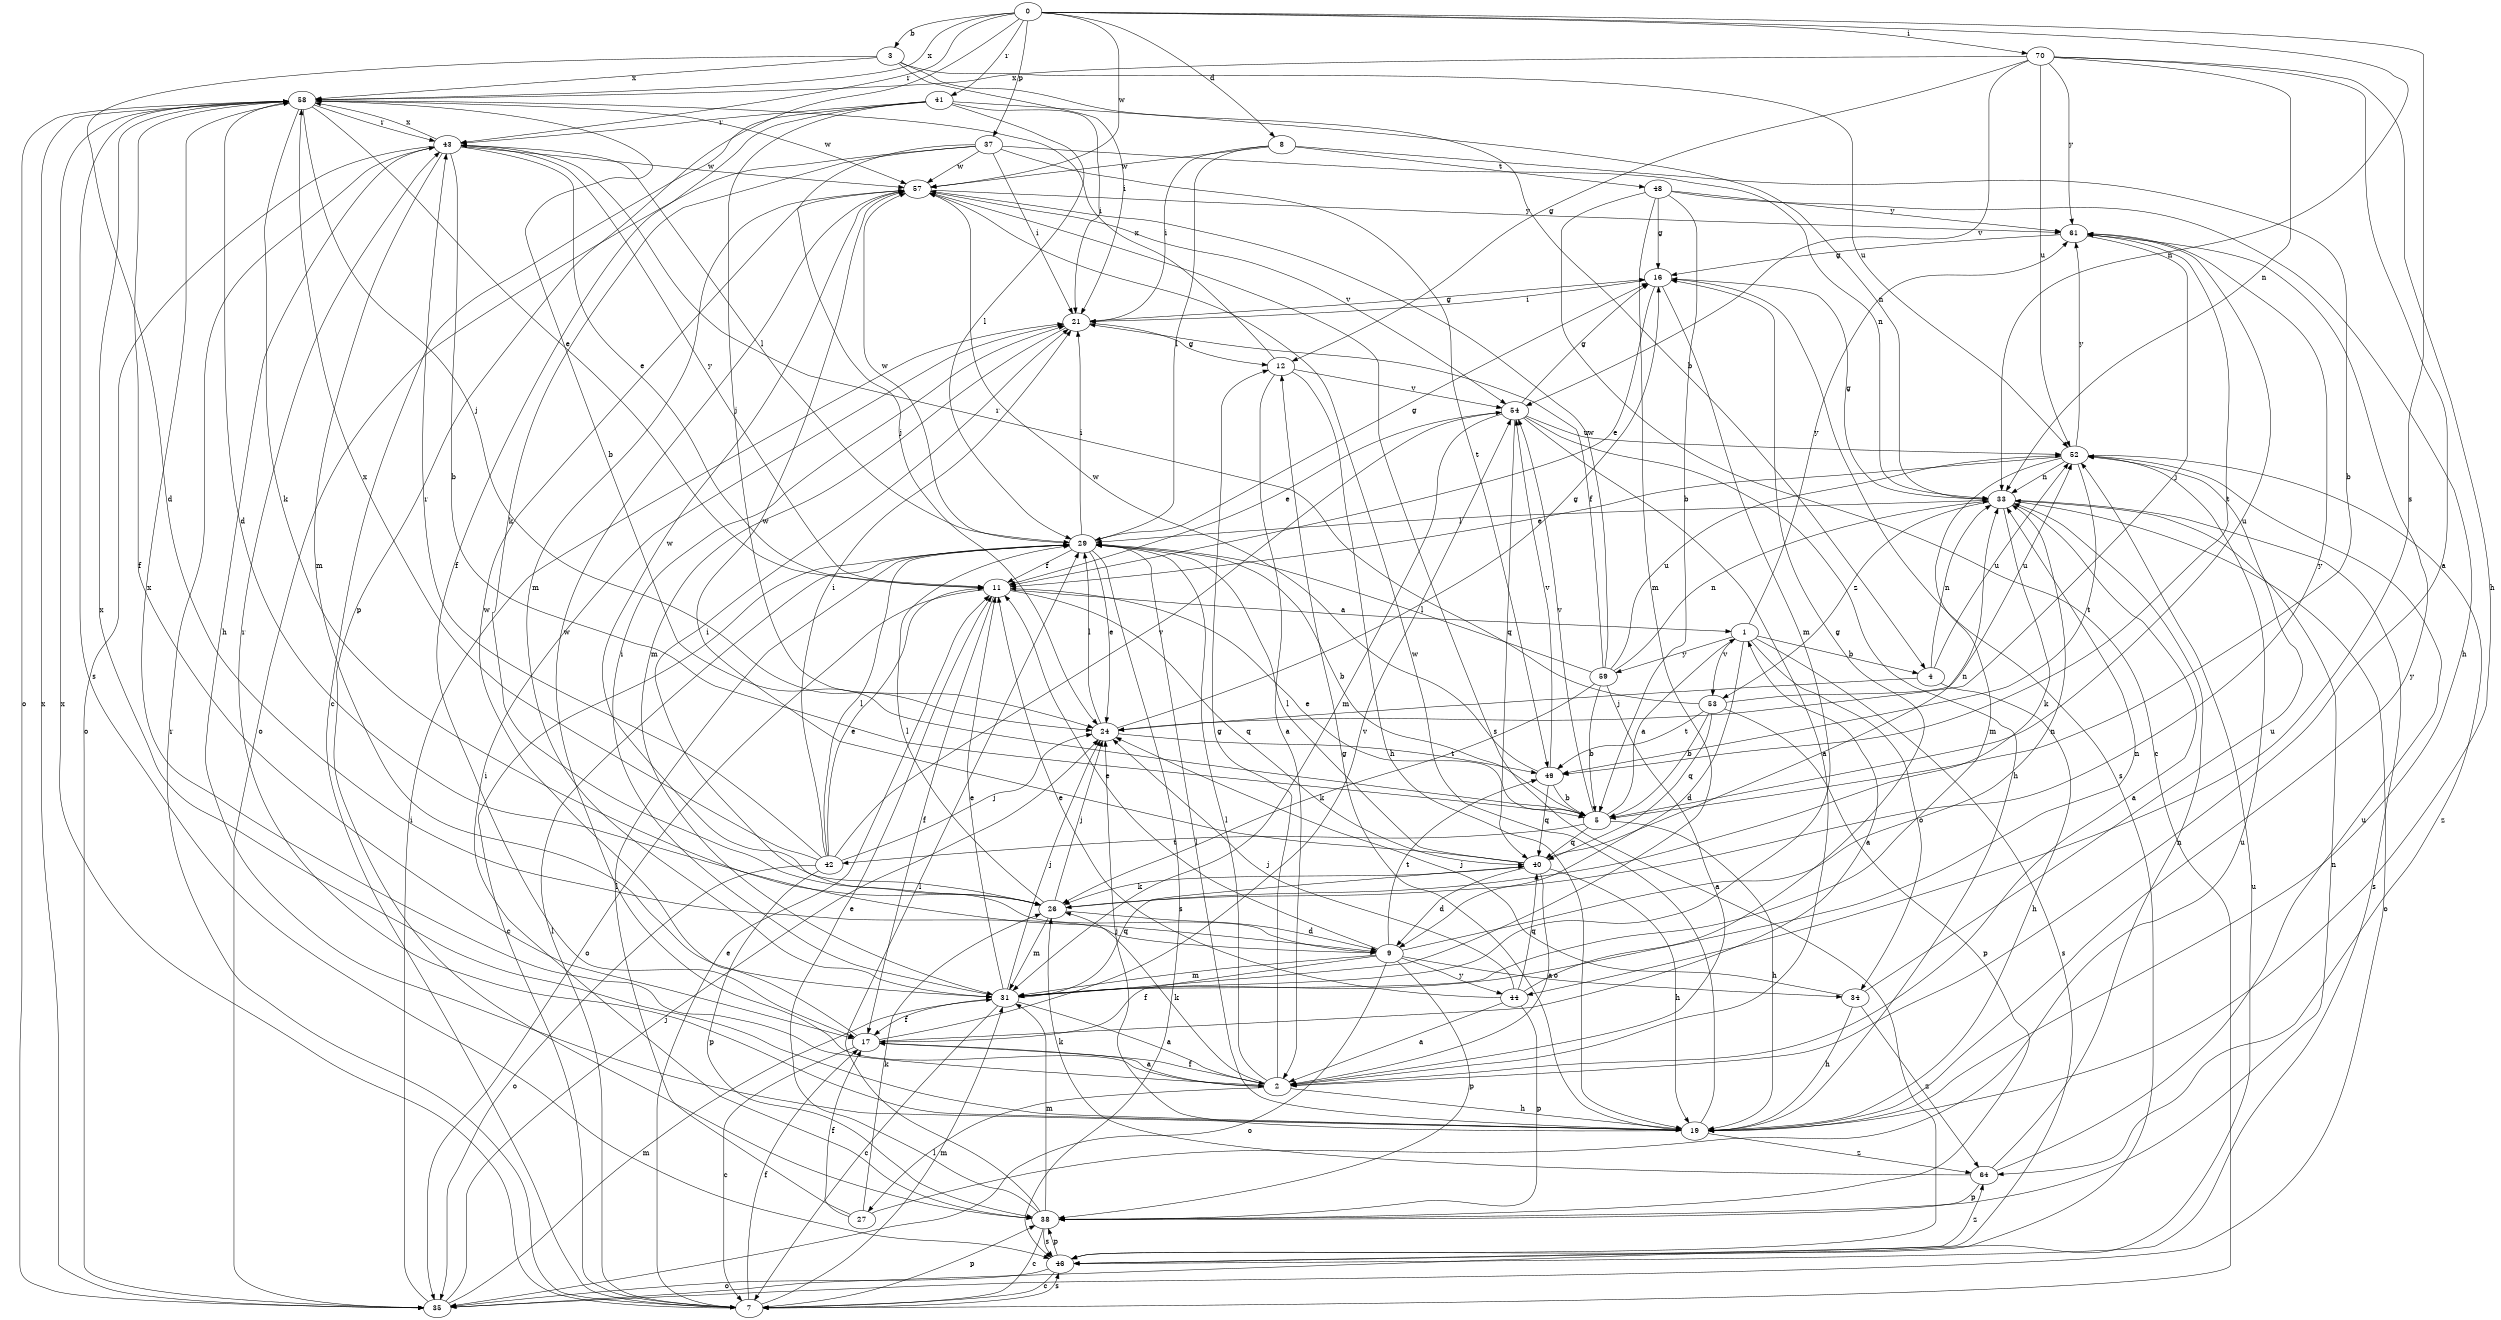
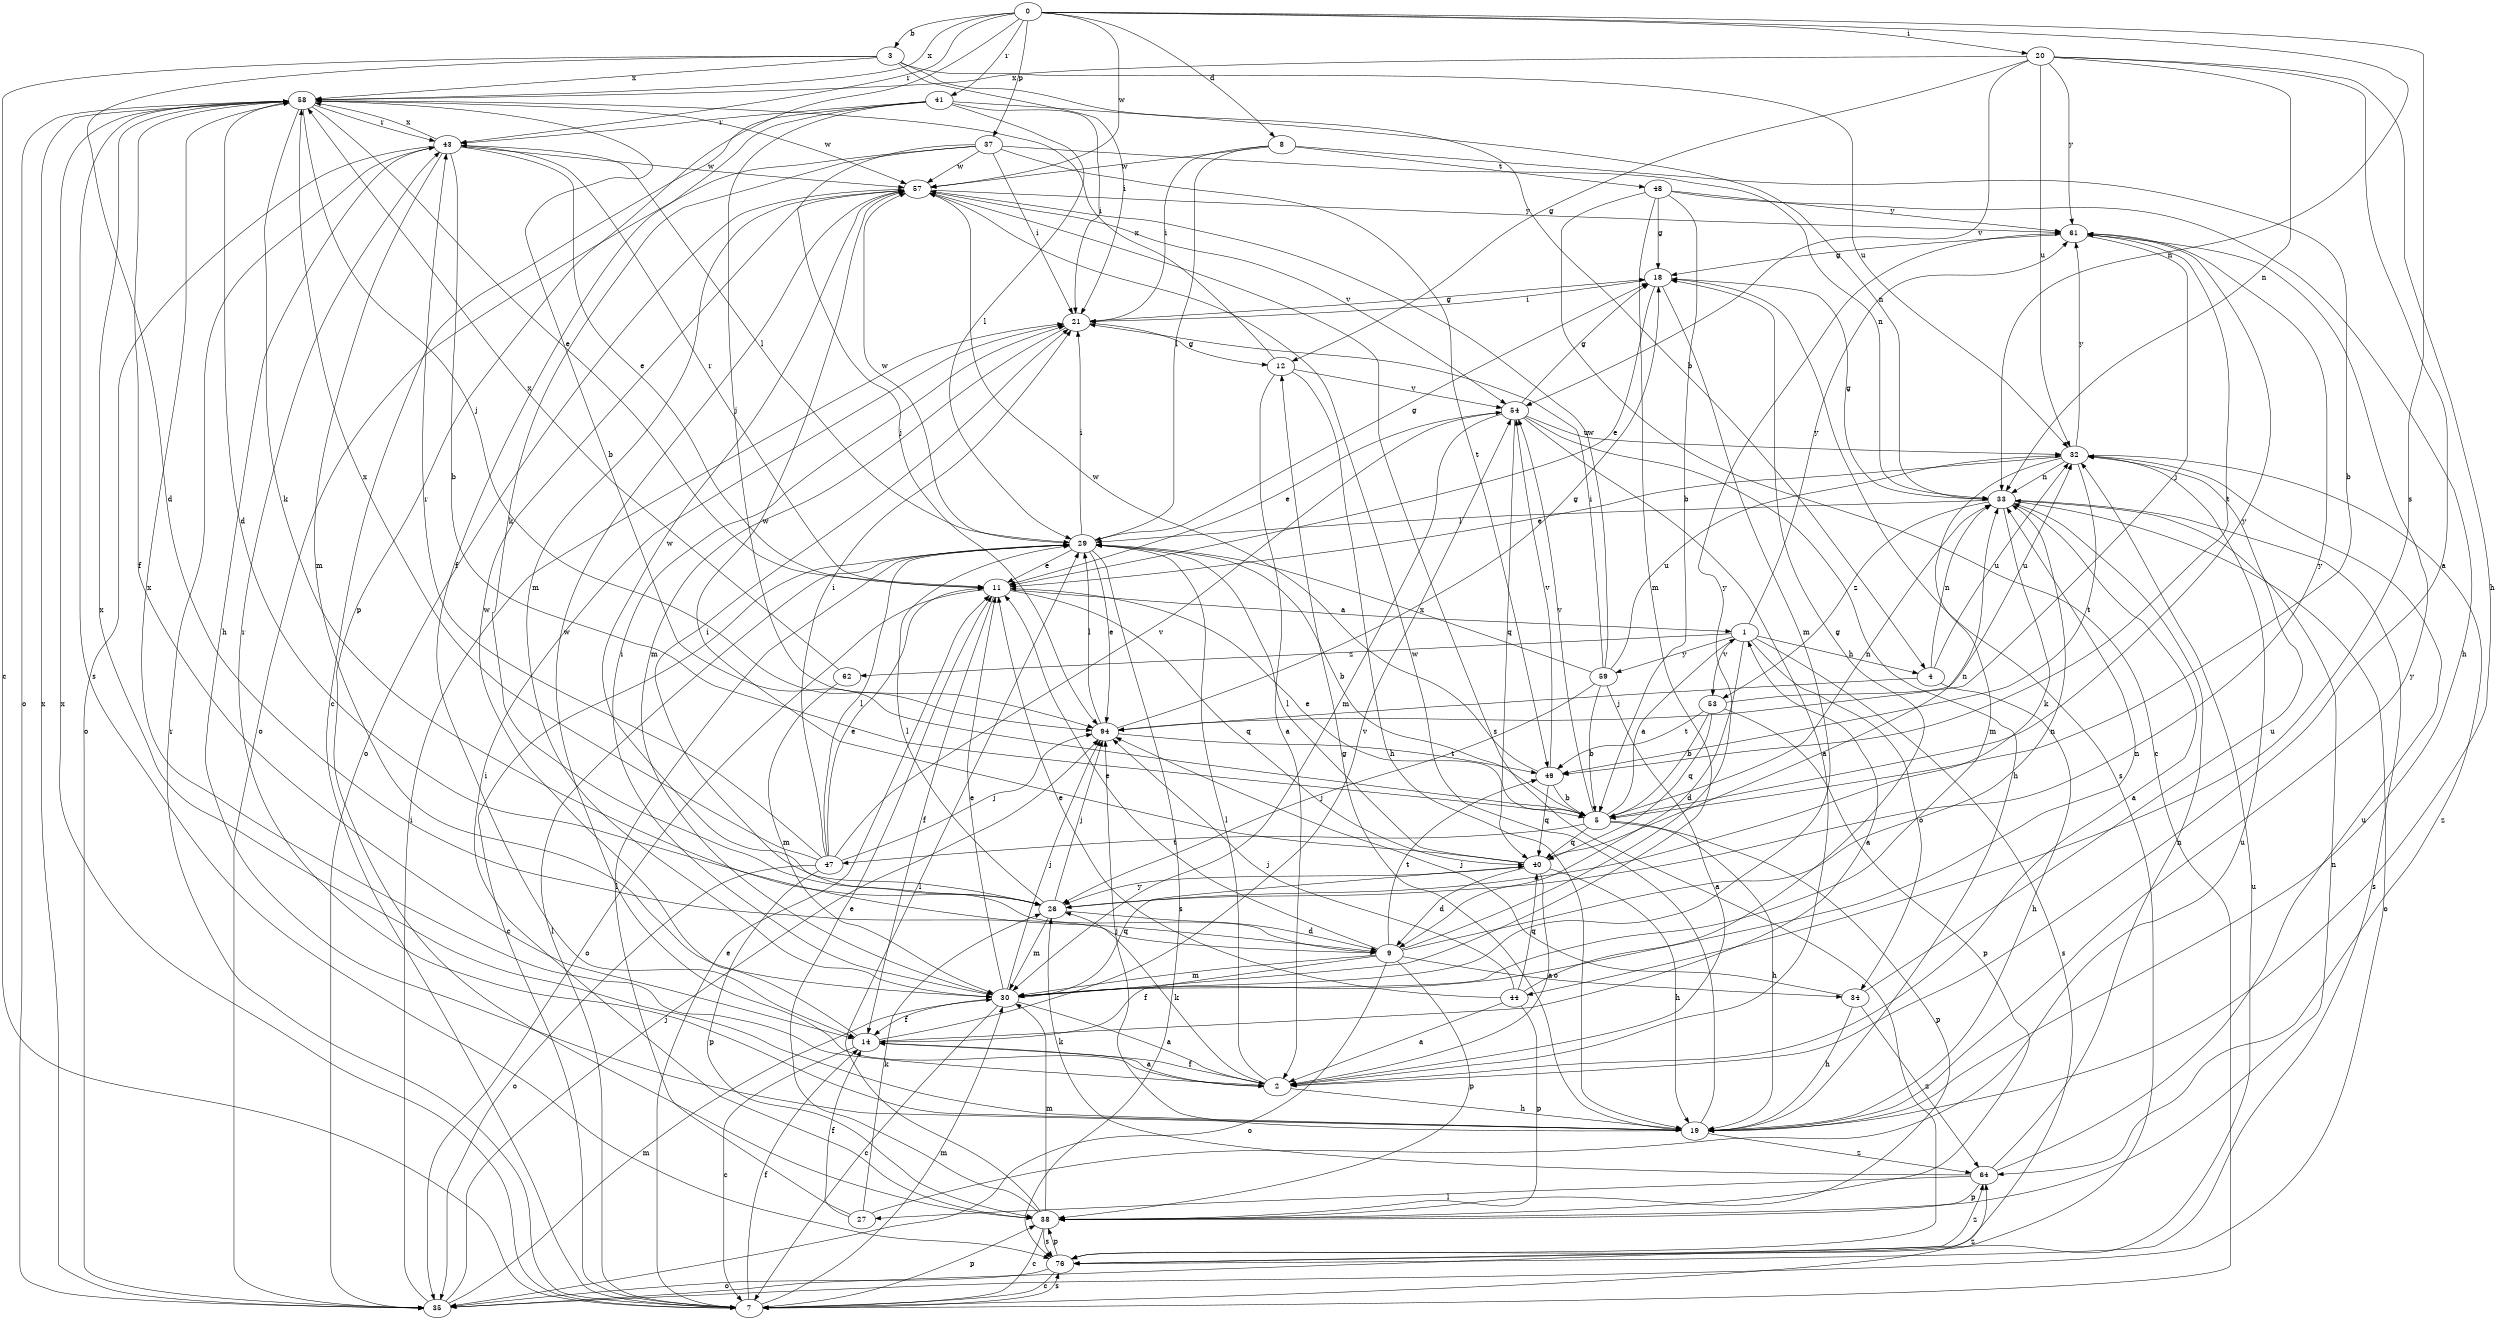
(2040, 56) -> (2040, 56)
(1658, 278) -> (1658, 278)
(710, 366) -> (710, 366)
(1070, 437) -> none
(2075, 455) -> (2075, 455)
(1591, 500) -> (1591, 500)
(2245, 522) -> (2245, 522)
none -> (3, 527)
(1779, 548) -> (1809, 737)
(1047, 566) -> (1047, 566)
(1422, 610) -> (1422, 610)
(1851, 655) -> (1851, 655)
none -> (406, 660)
none -> (847, 677)
(1105, 732) -> (1105, 732)
(1216, 734) -> none
(1322, 798) -> (1322, 798)
(829, 865) -> (829, 865)
(1140, 887) -> (1140, 887)
(1449, 975) -> (1719, 585)
(1005, 998) -> (1005, 998)
(1225, 1017) -> none
(866, 1042) -> (866, 1042)
(1051, 1102) -> (1426, 1195)
none -> (1759, 1203)
(1060, 1264) -> (1060, 1264)
none -> (1396, 1290)
